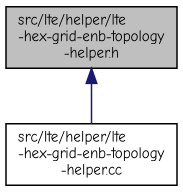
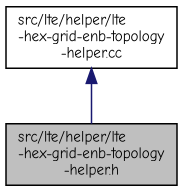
(92, 104) -> (92, 104)
